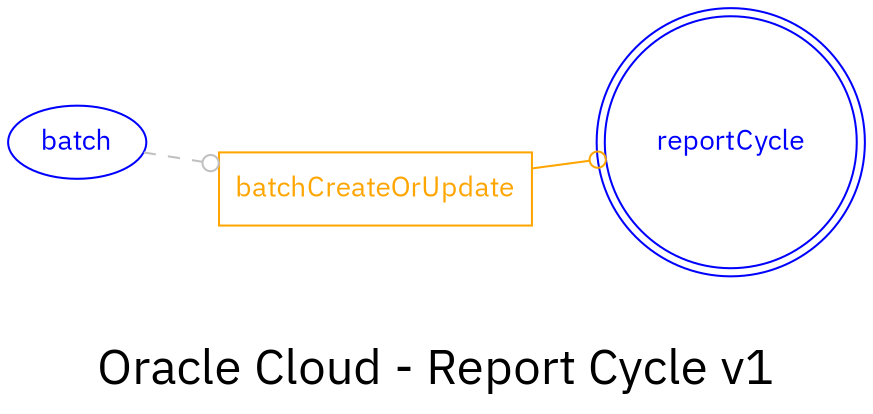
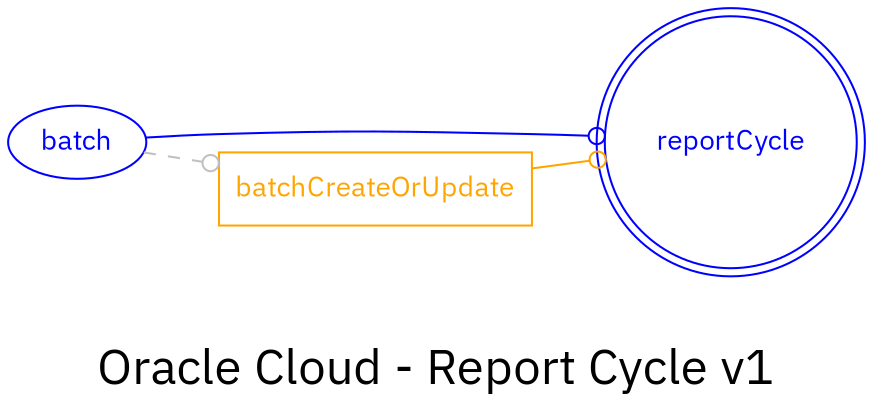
none -> (367, 132)
